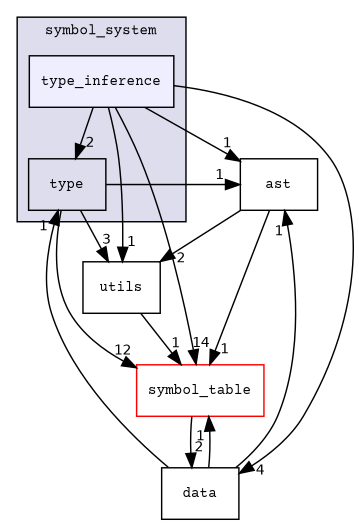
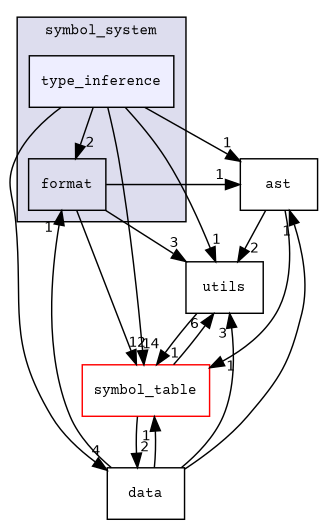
(67, 185) -> (67, 185)
none -> (190, 345)
none -> (227, 405)
